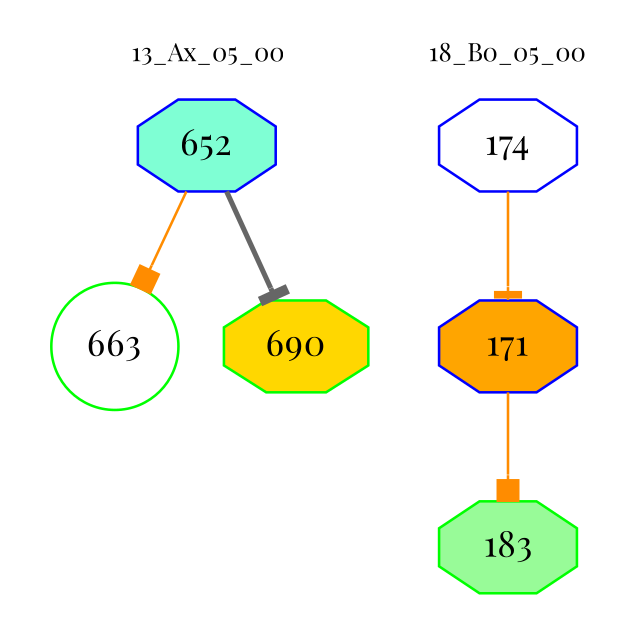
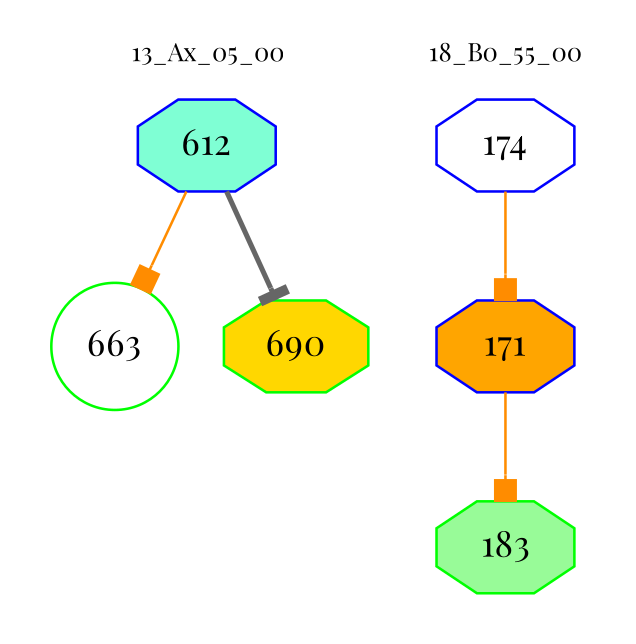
(508, 55) -> (507, 55)
(207, 146) -> (207, 146)
(508, 239) -> (505, 233)
